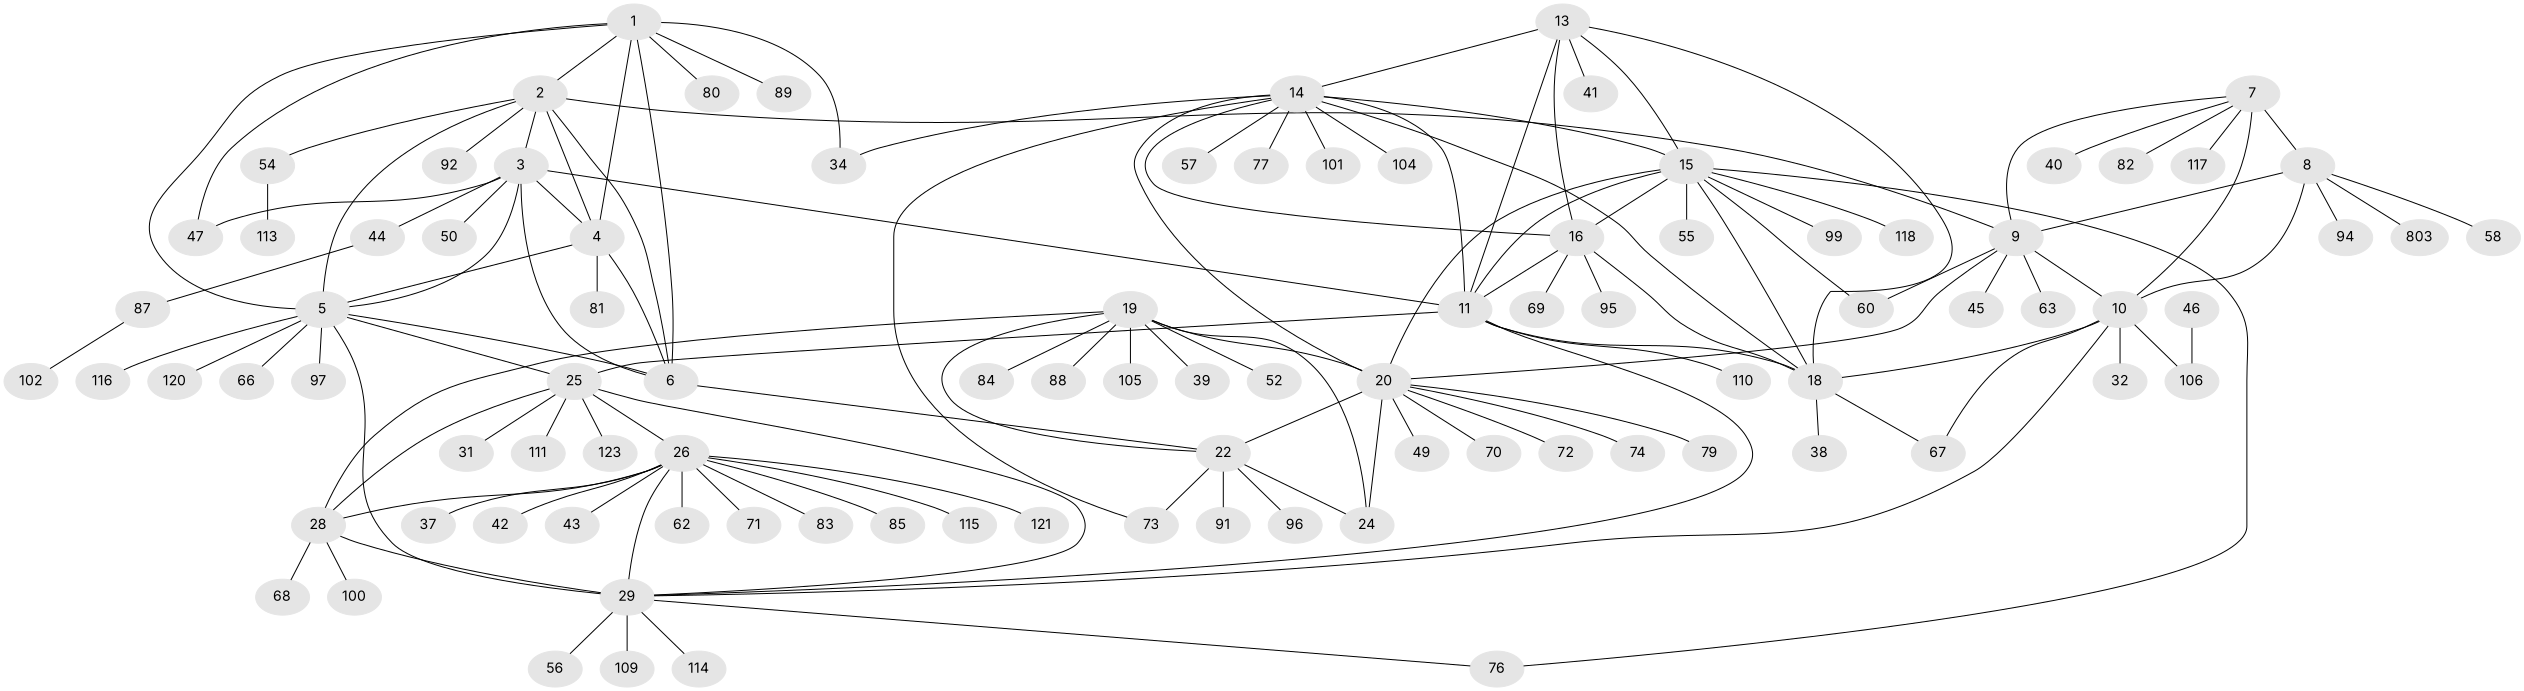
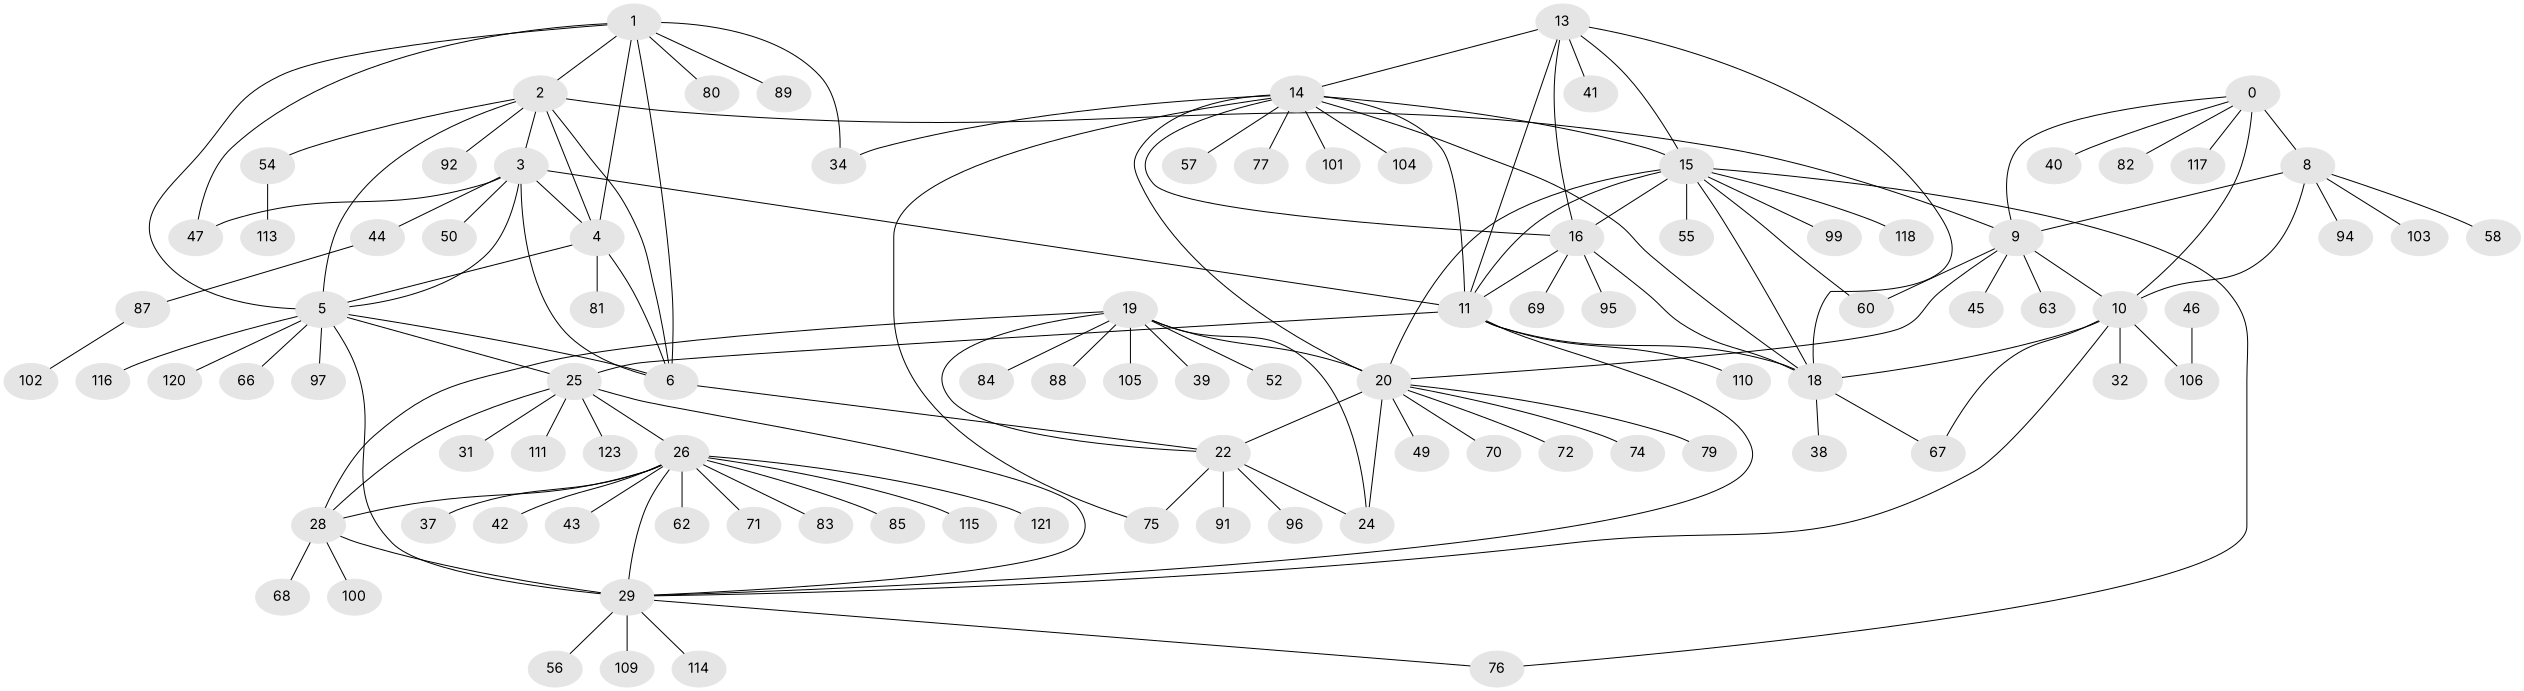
(2253, 94) -> (2253, 94)
(2420, 238) -> (2420, 238)
(1151, 525) -> (1151, 525)
